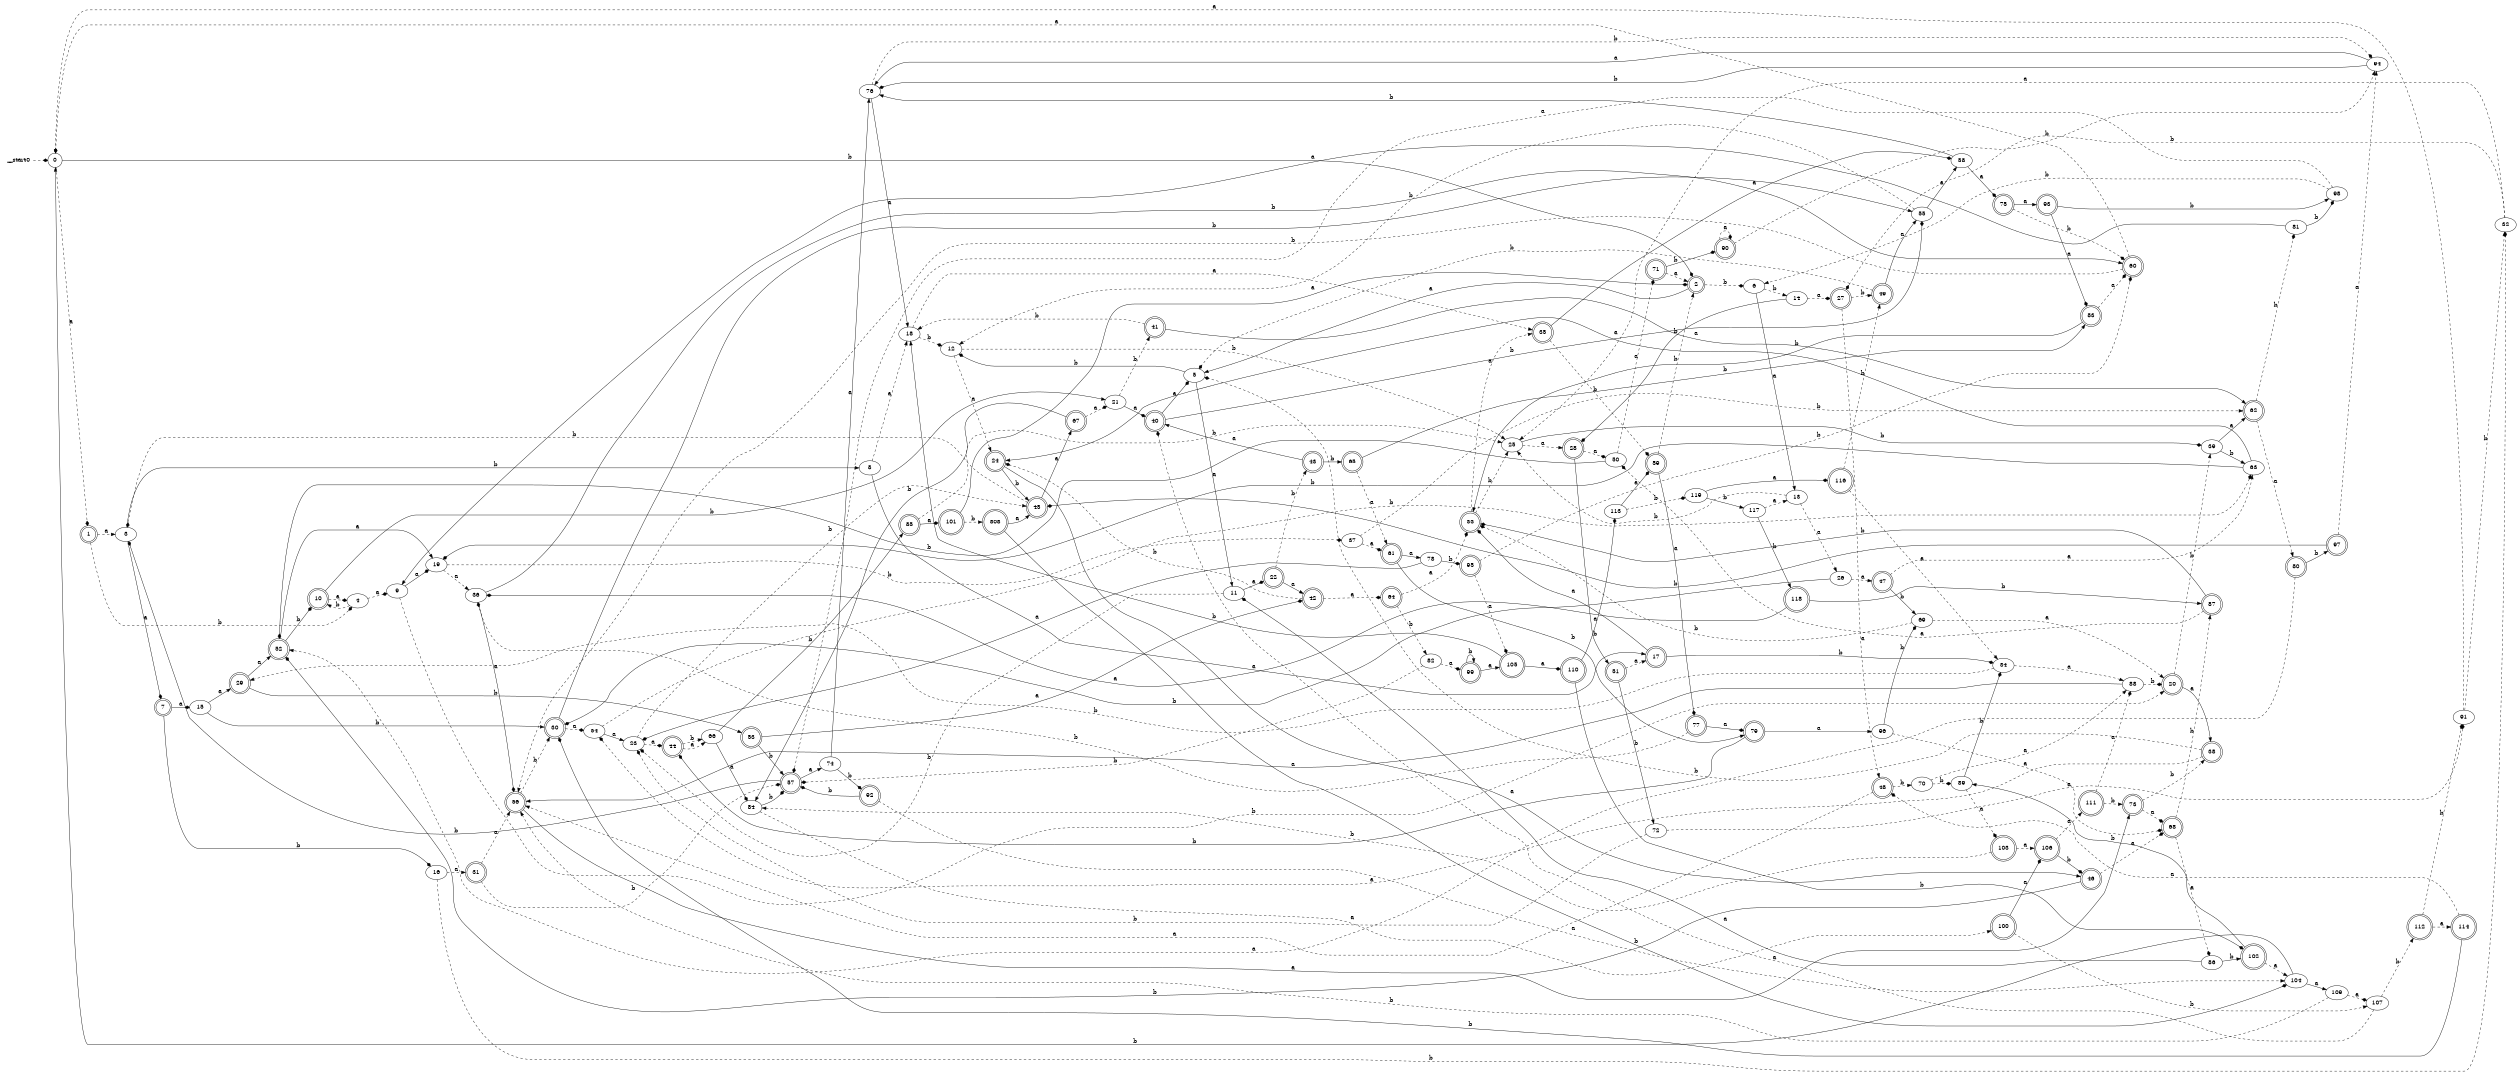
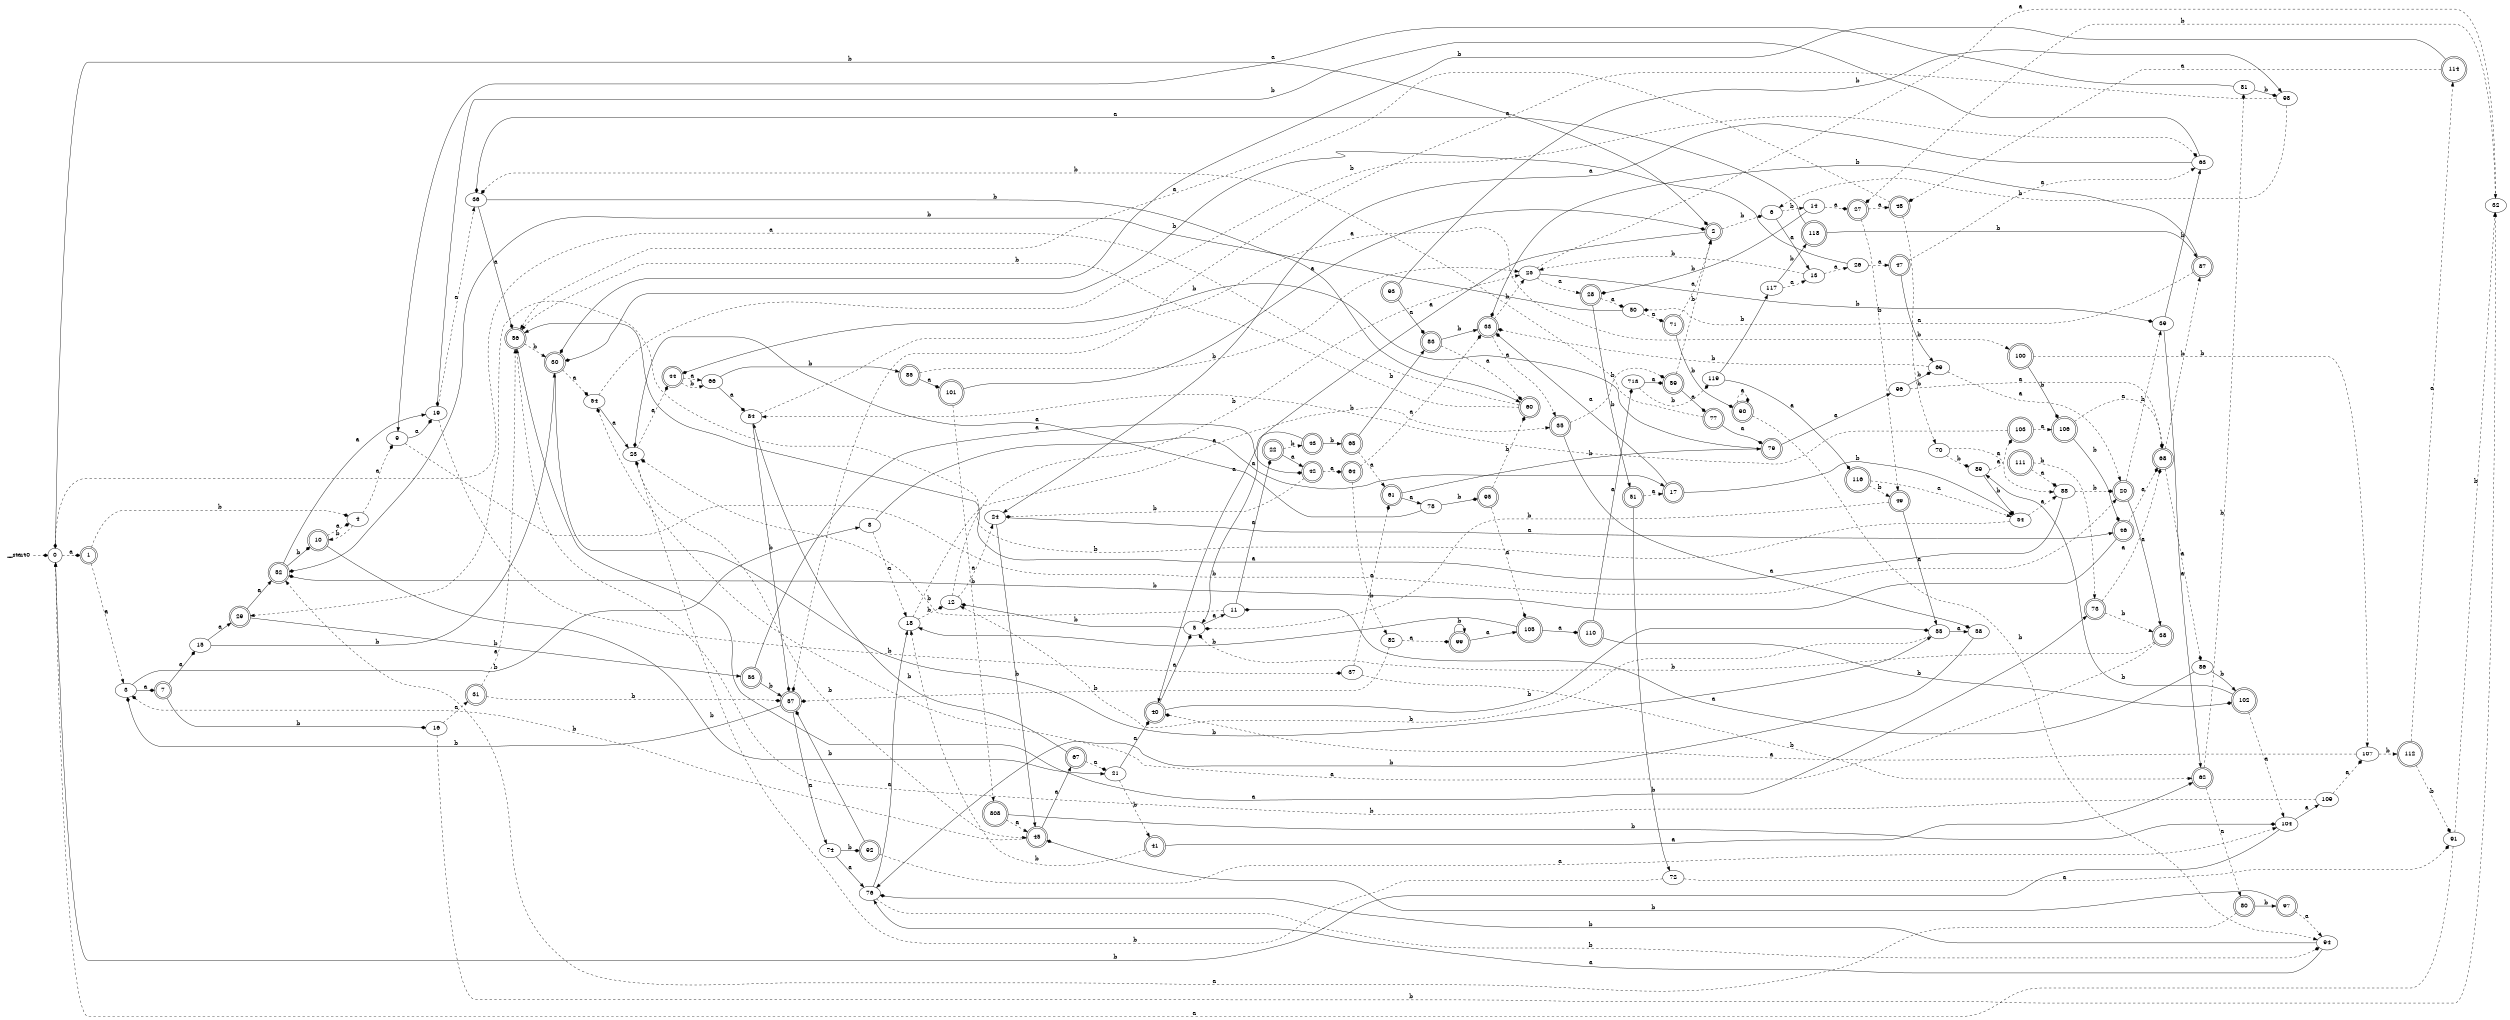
(1975, 82) -> (2061, 9)
(2003, 205) -> none
(995, 461) -> (995, 517)
(1616, 511) -> (1633, 382)
(1018, 522) -> (1015, 825)
(2068, 827) -> (2130, 399)
(2025, 883) -> (2042, 385)
(1807, 1071) -> (1725, 1001)
